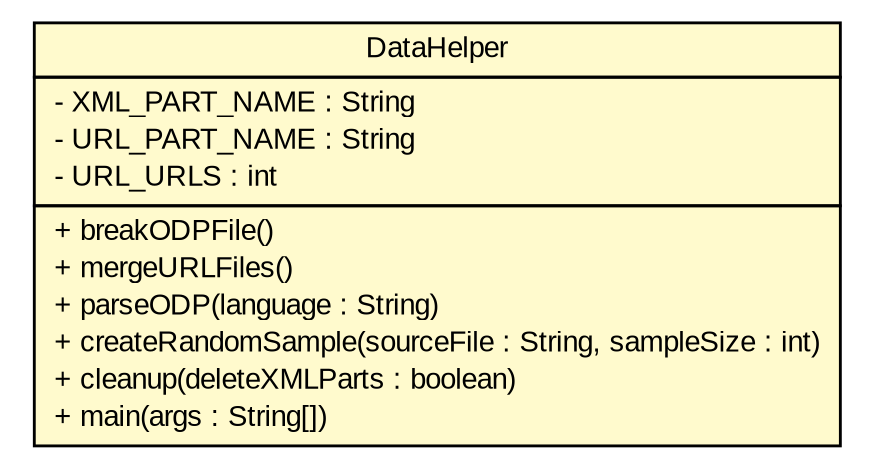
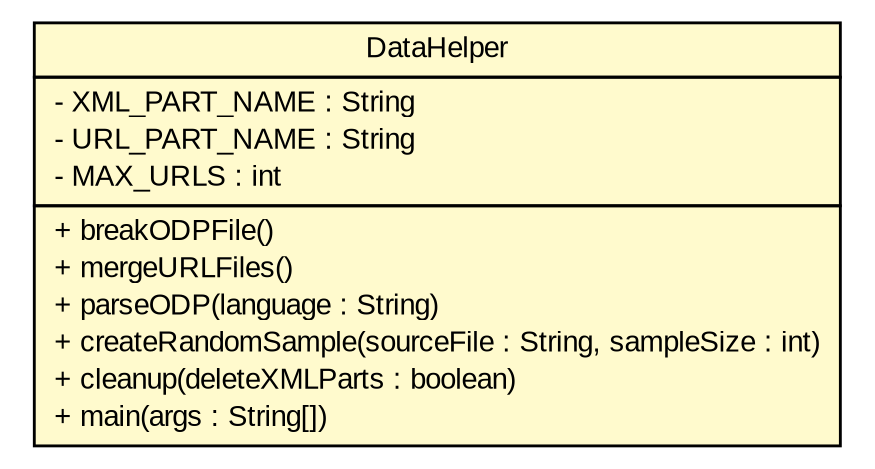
(167, 177) -> (169, 177)
